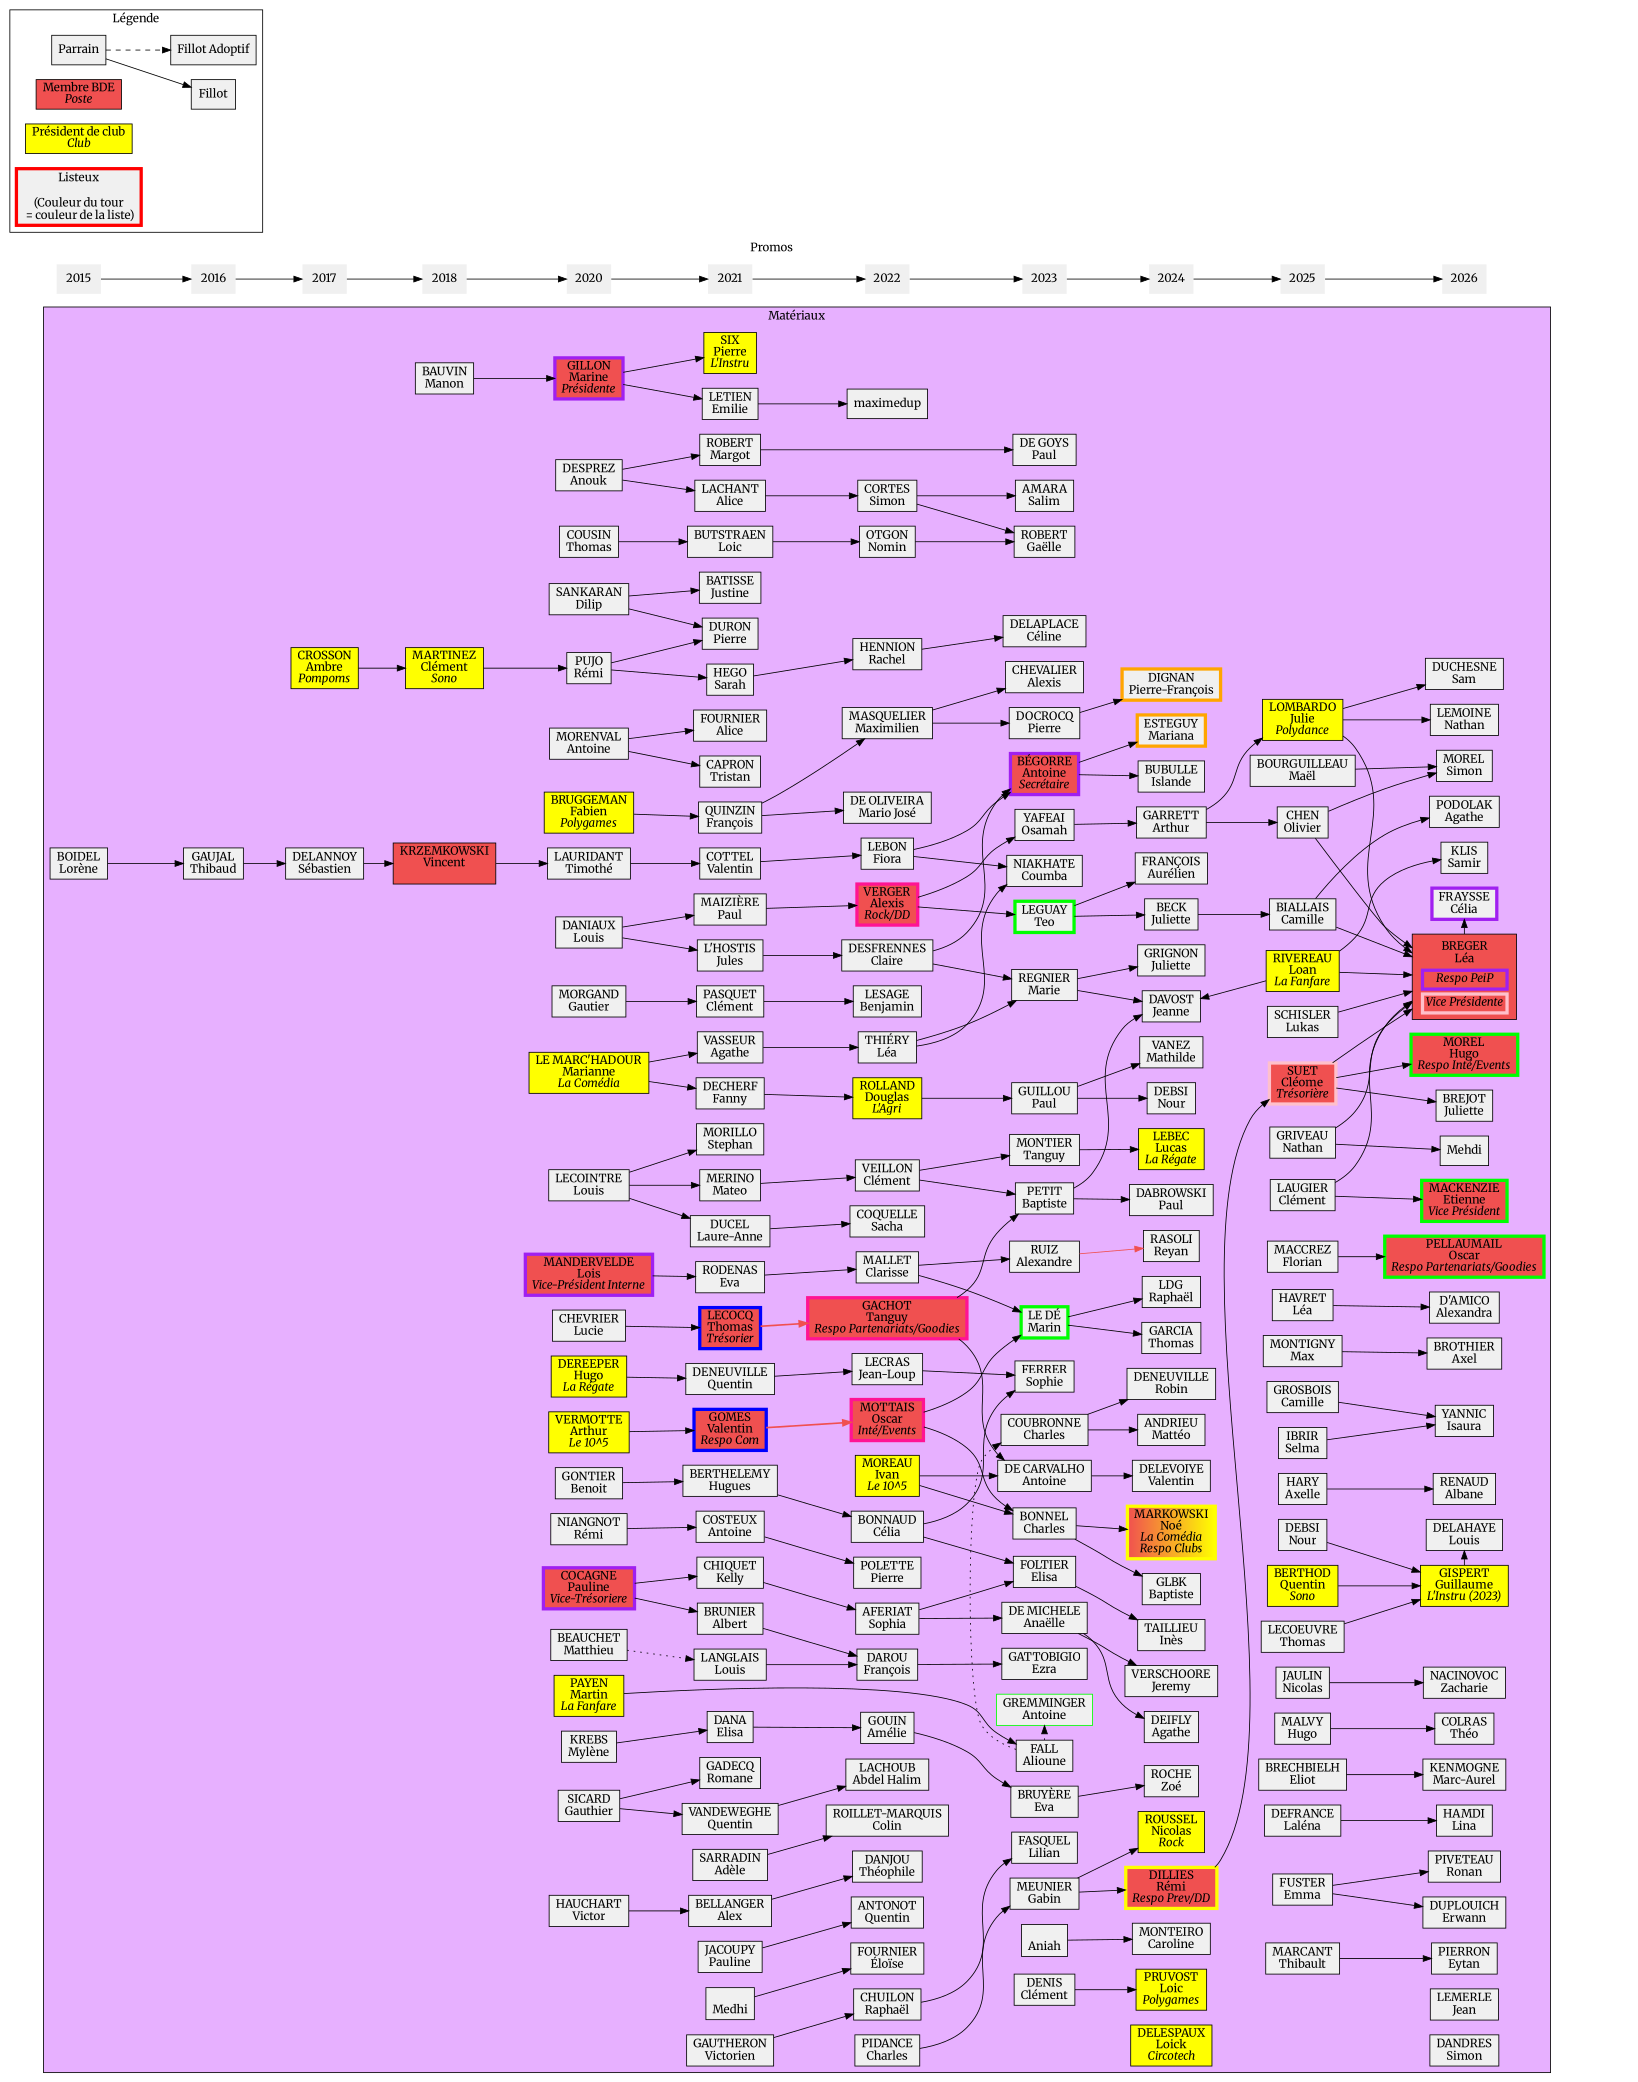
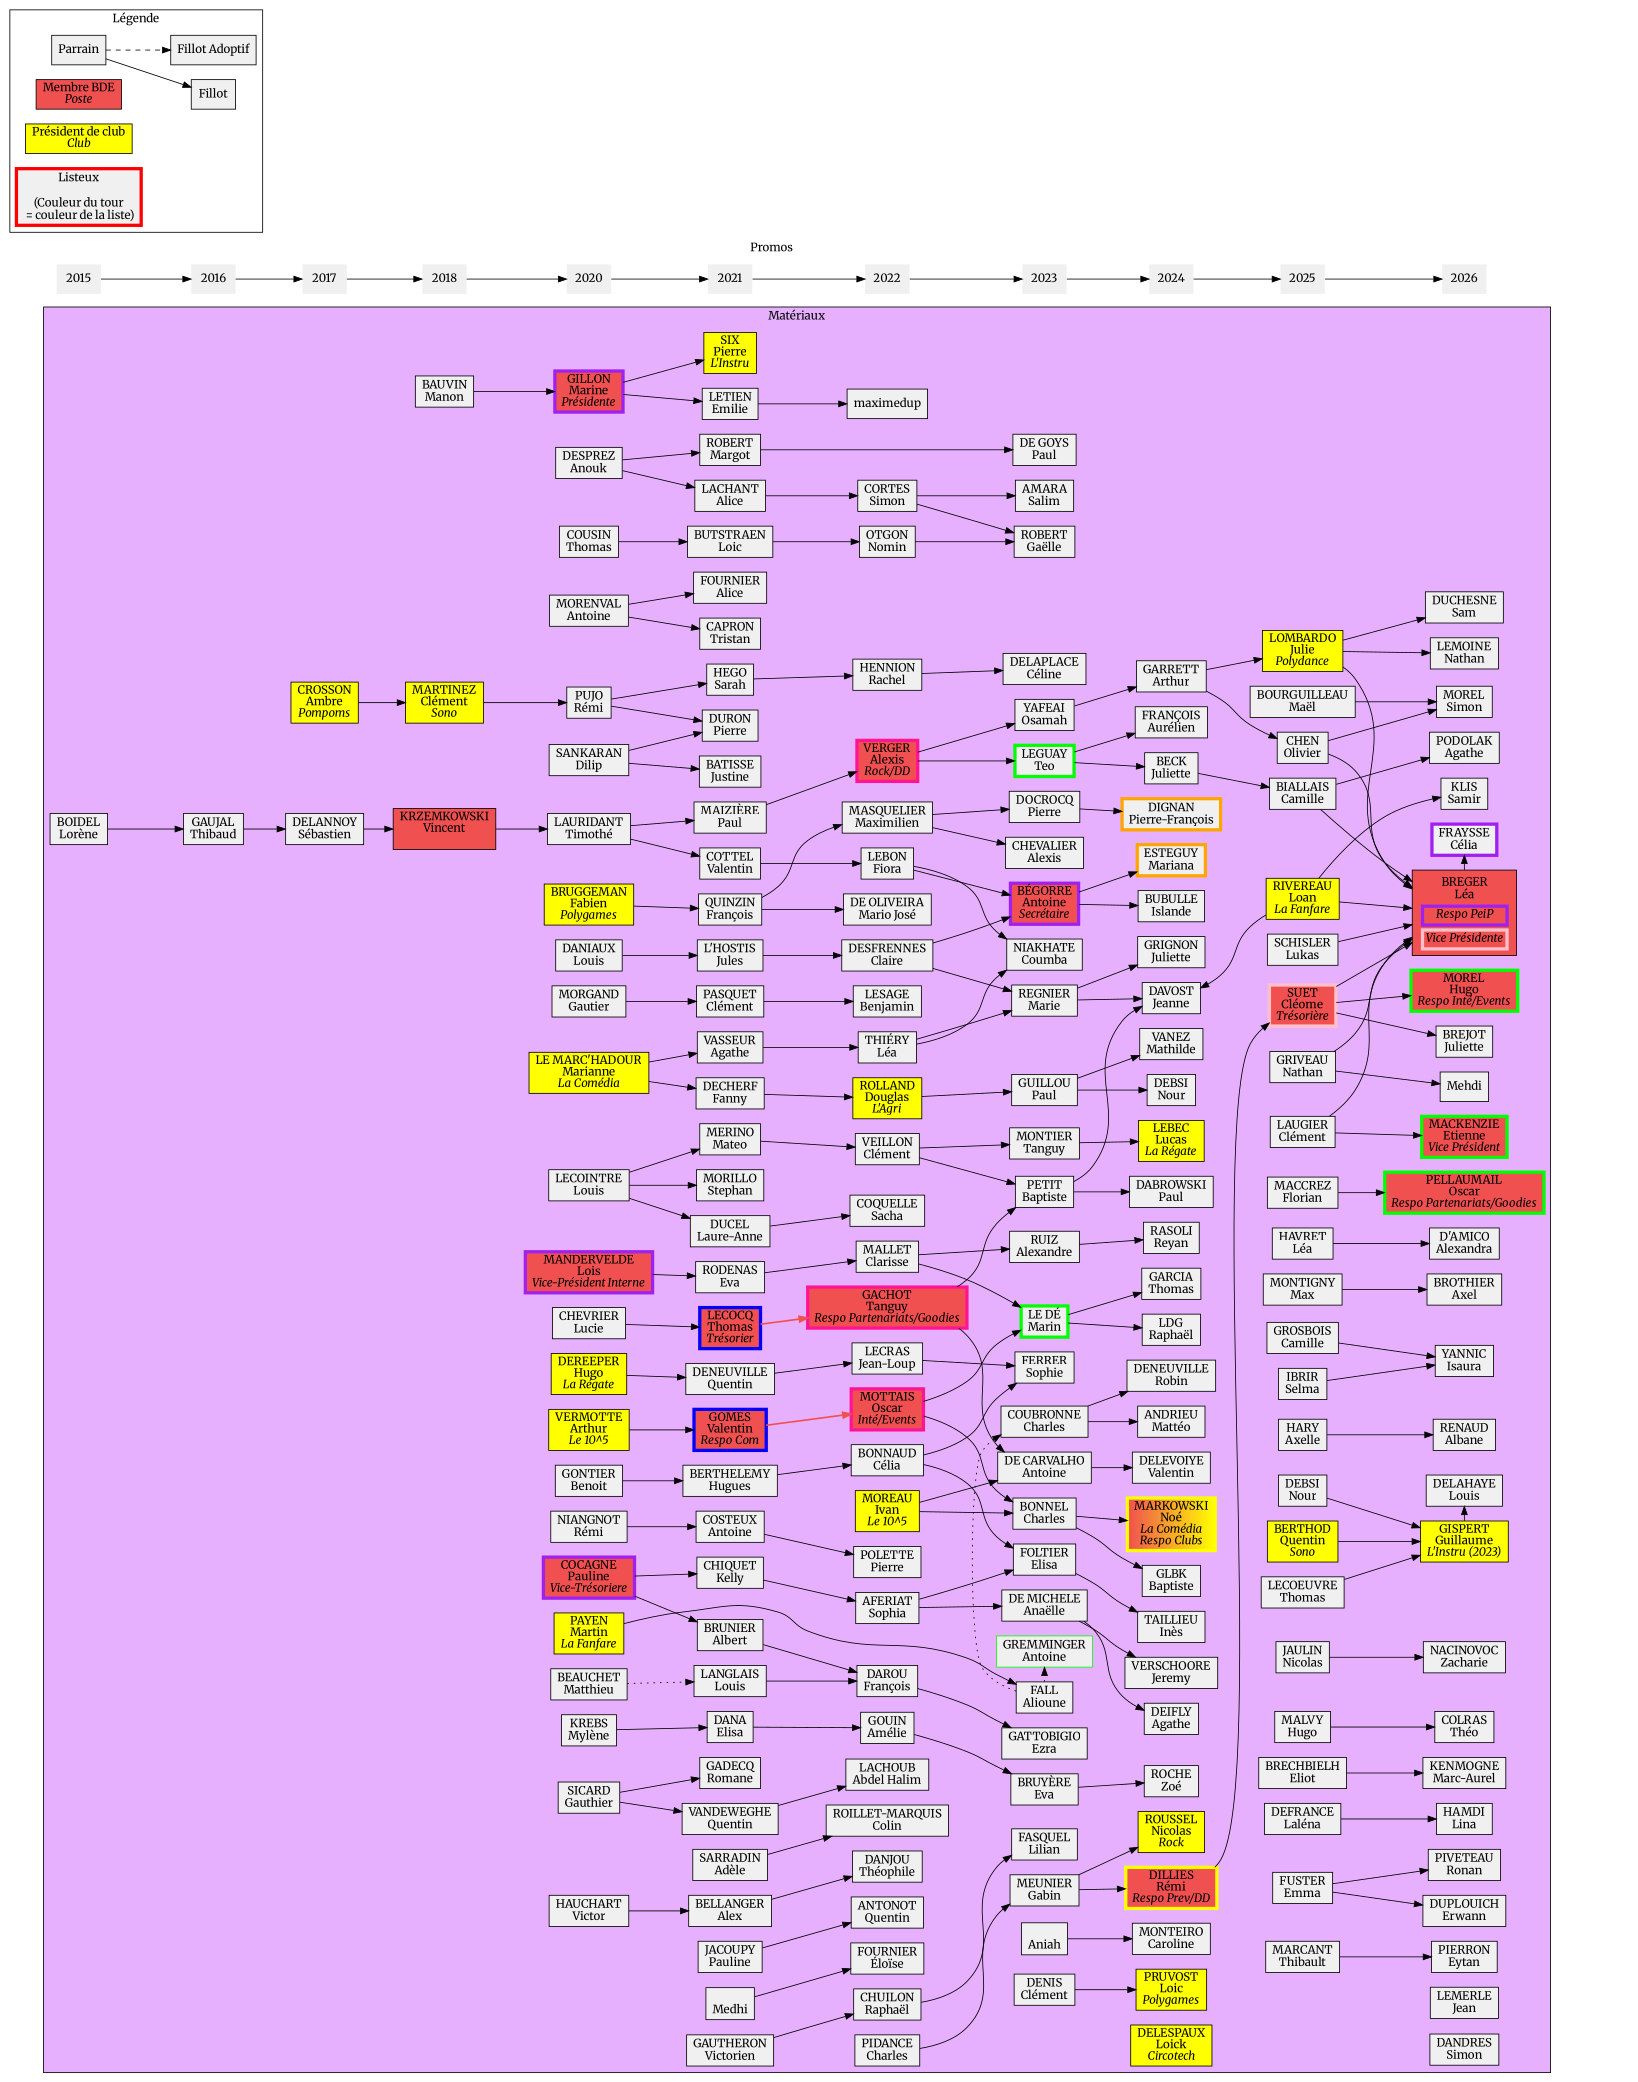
(654, 922) -> (658, 823)
(1107, 1251) -> (1107, 1242)
